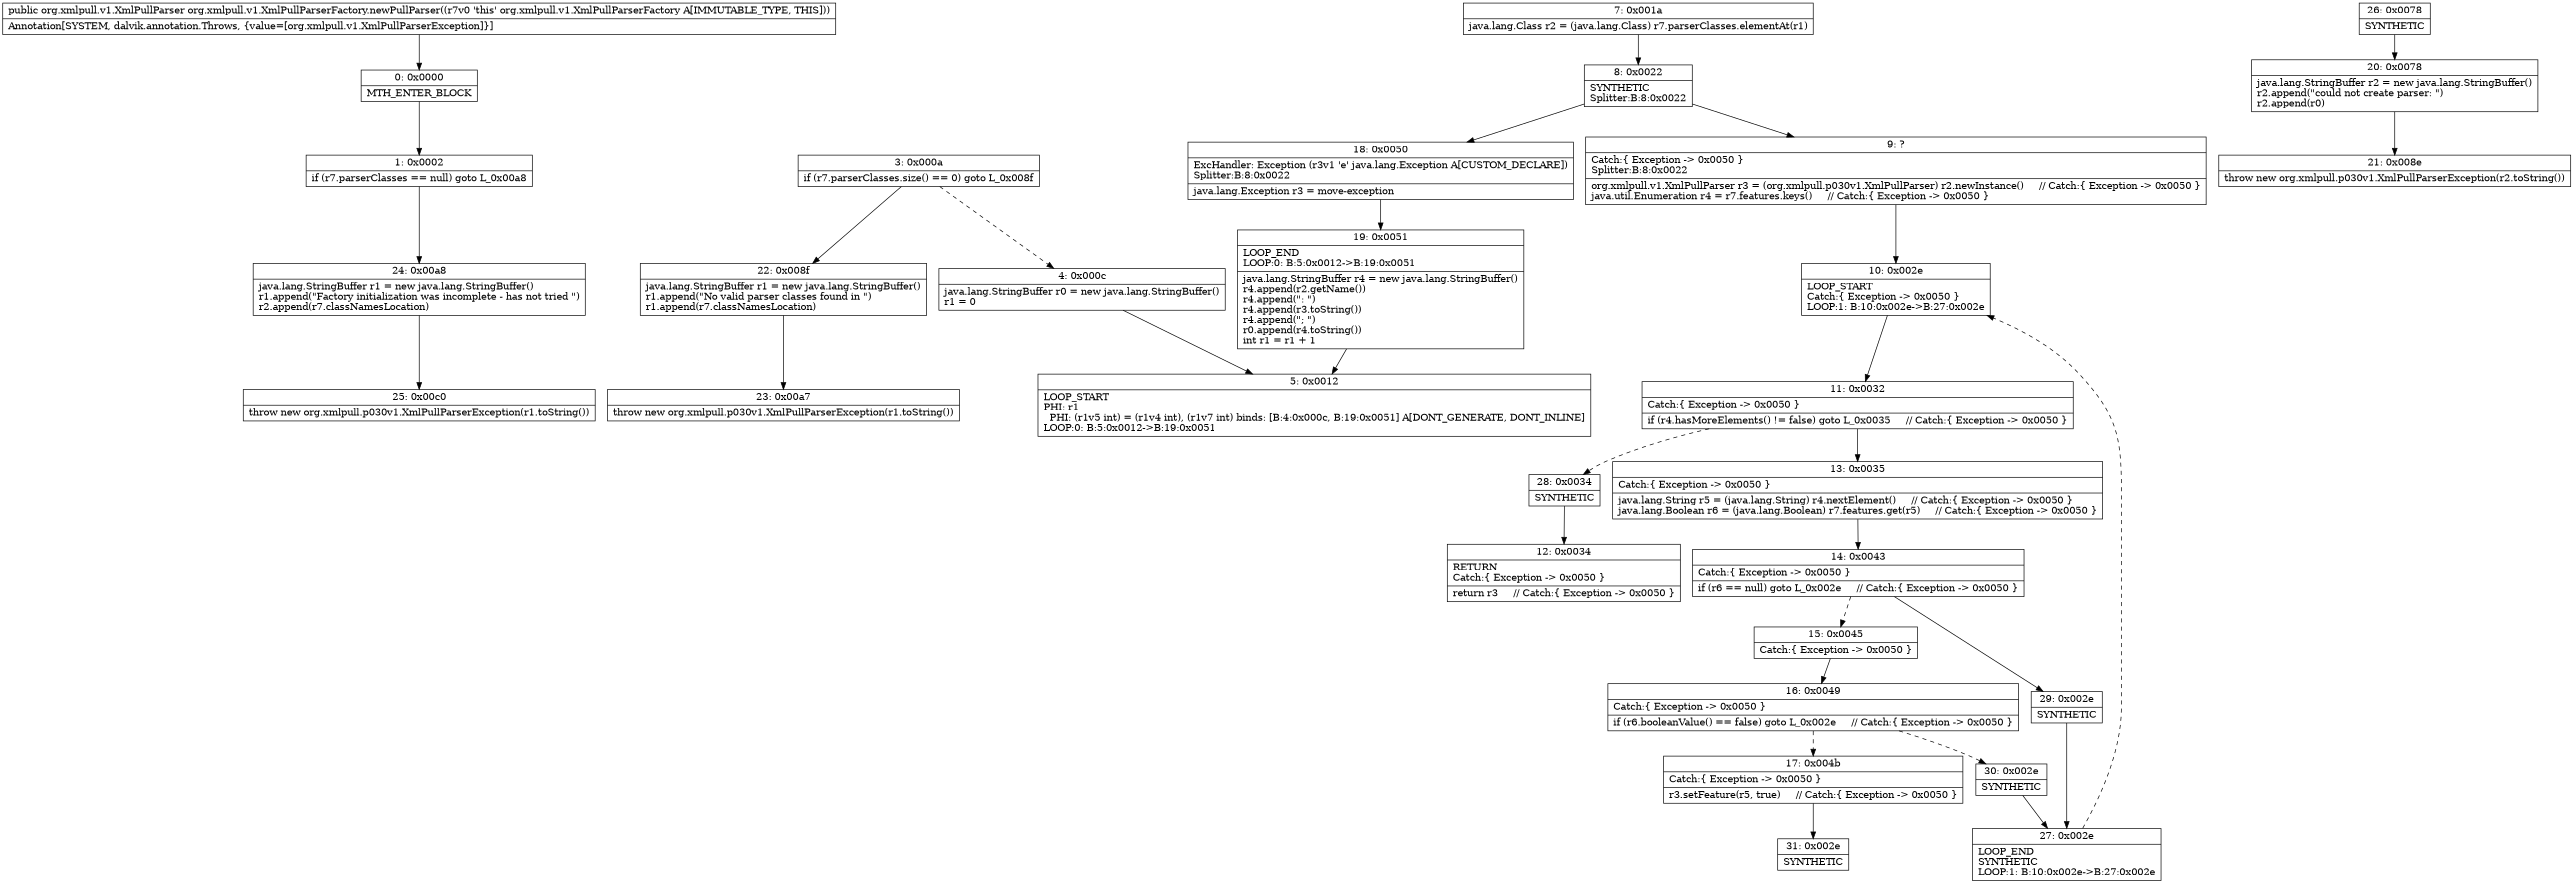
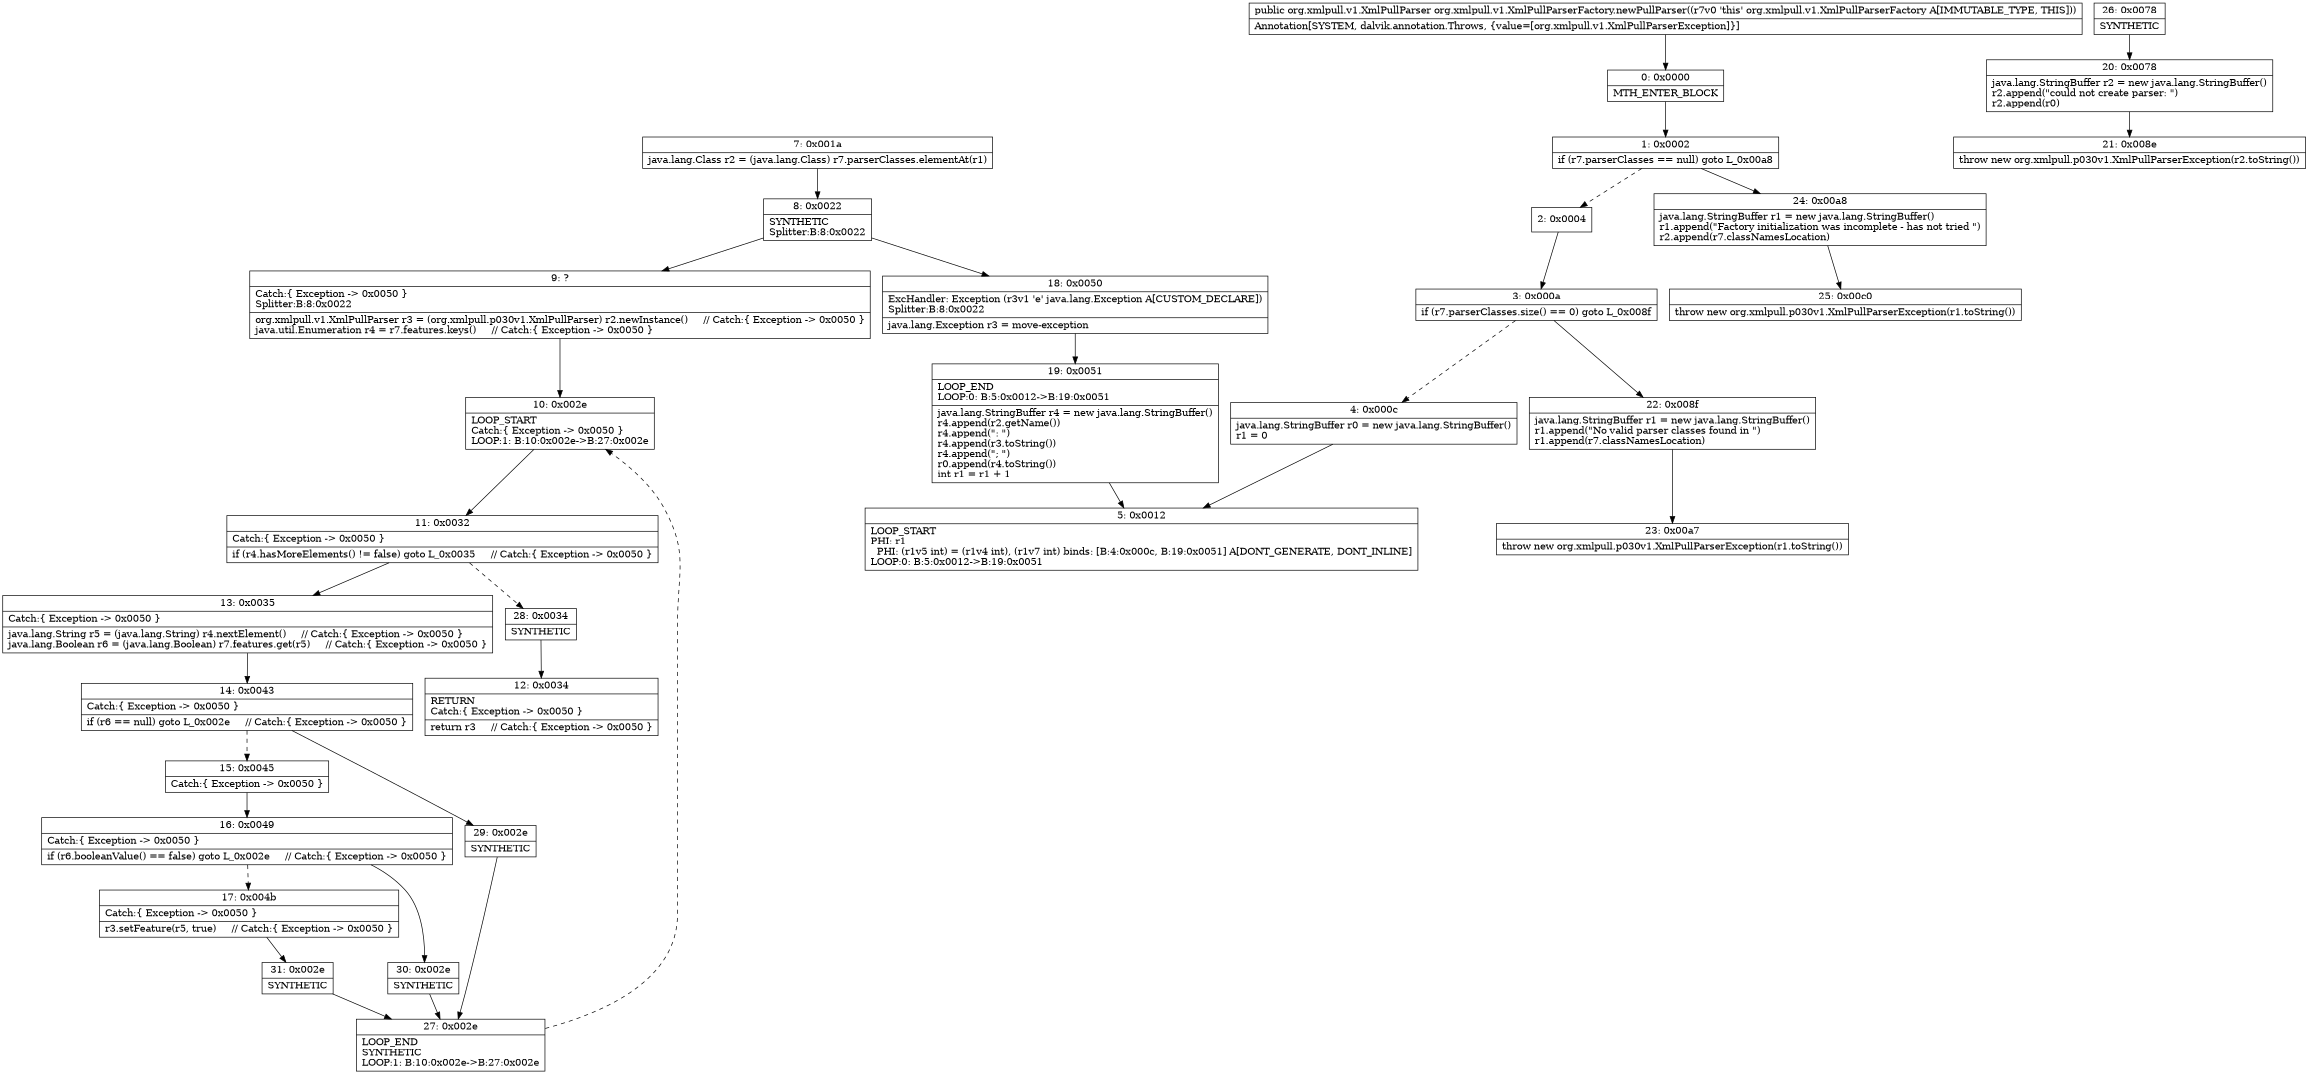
none -> (1562, 220)
(1940, 744) -> (413, 901)
none -> (359, 1005)
